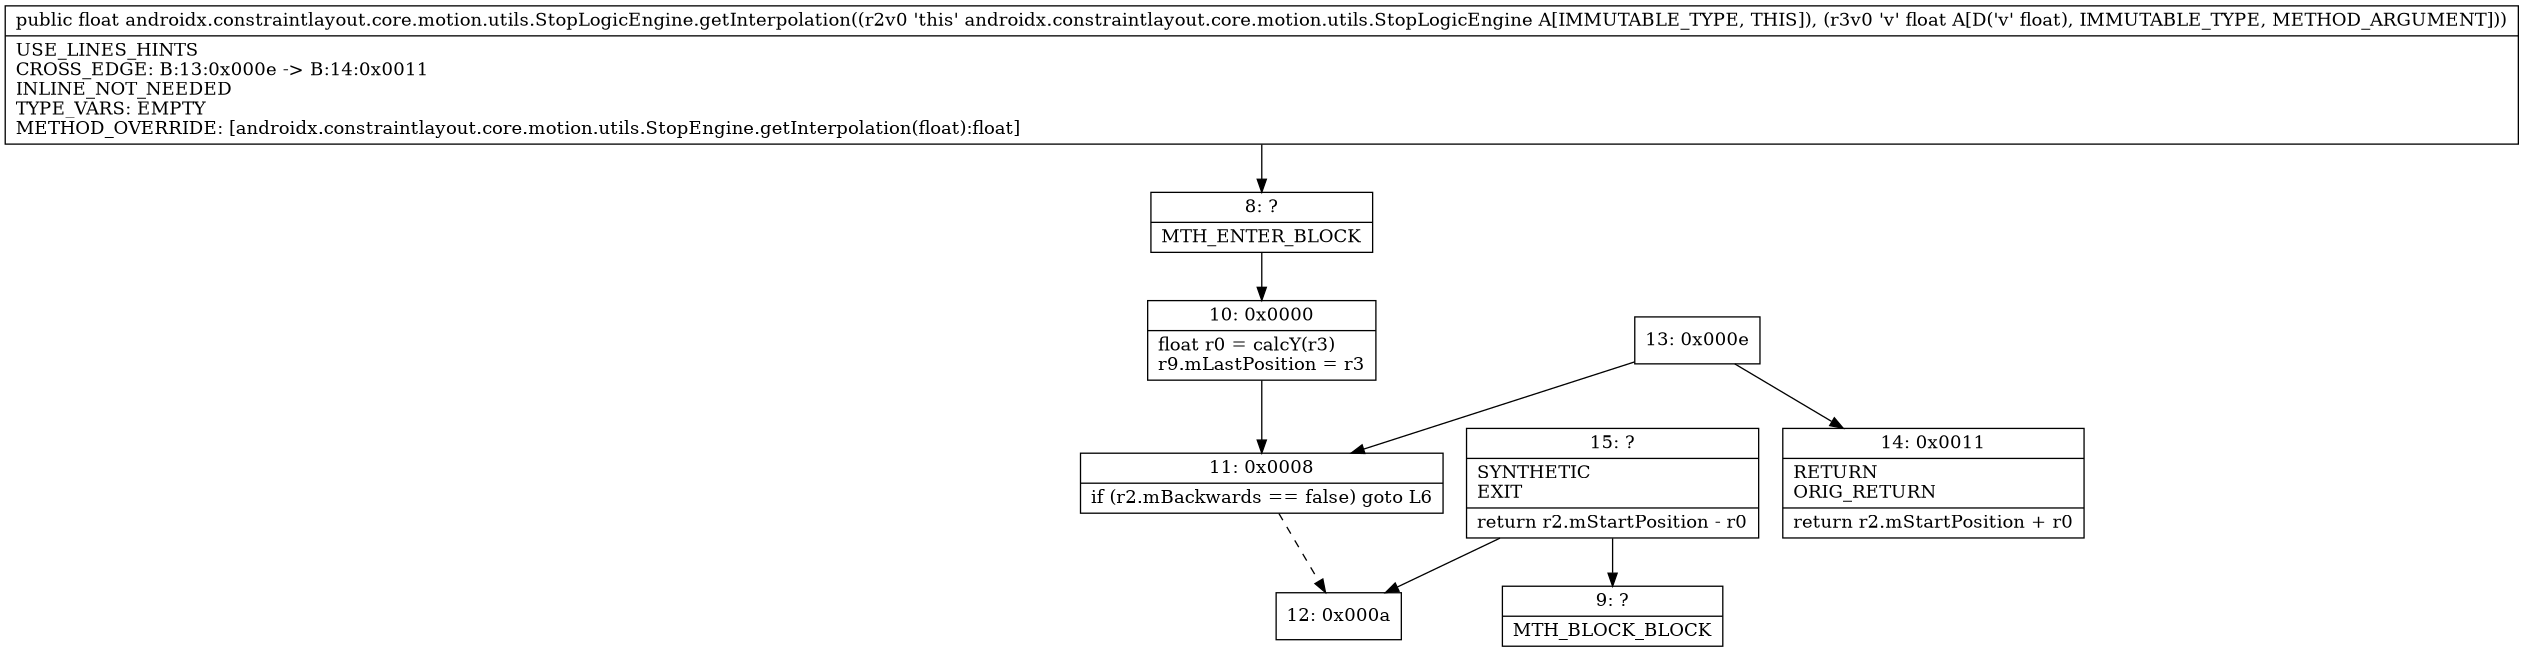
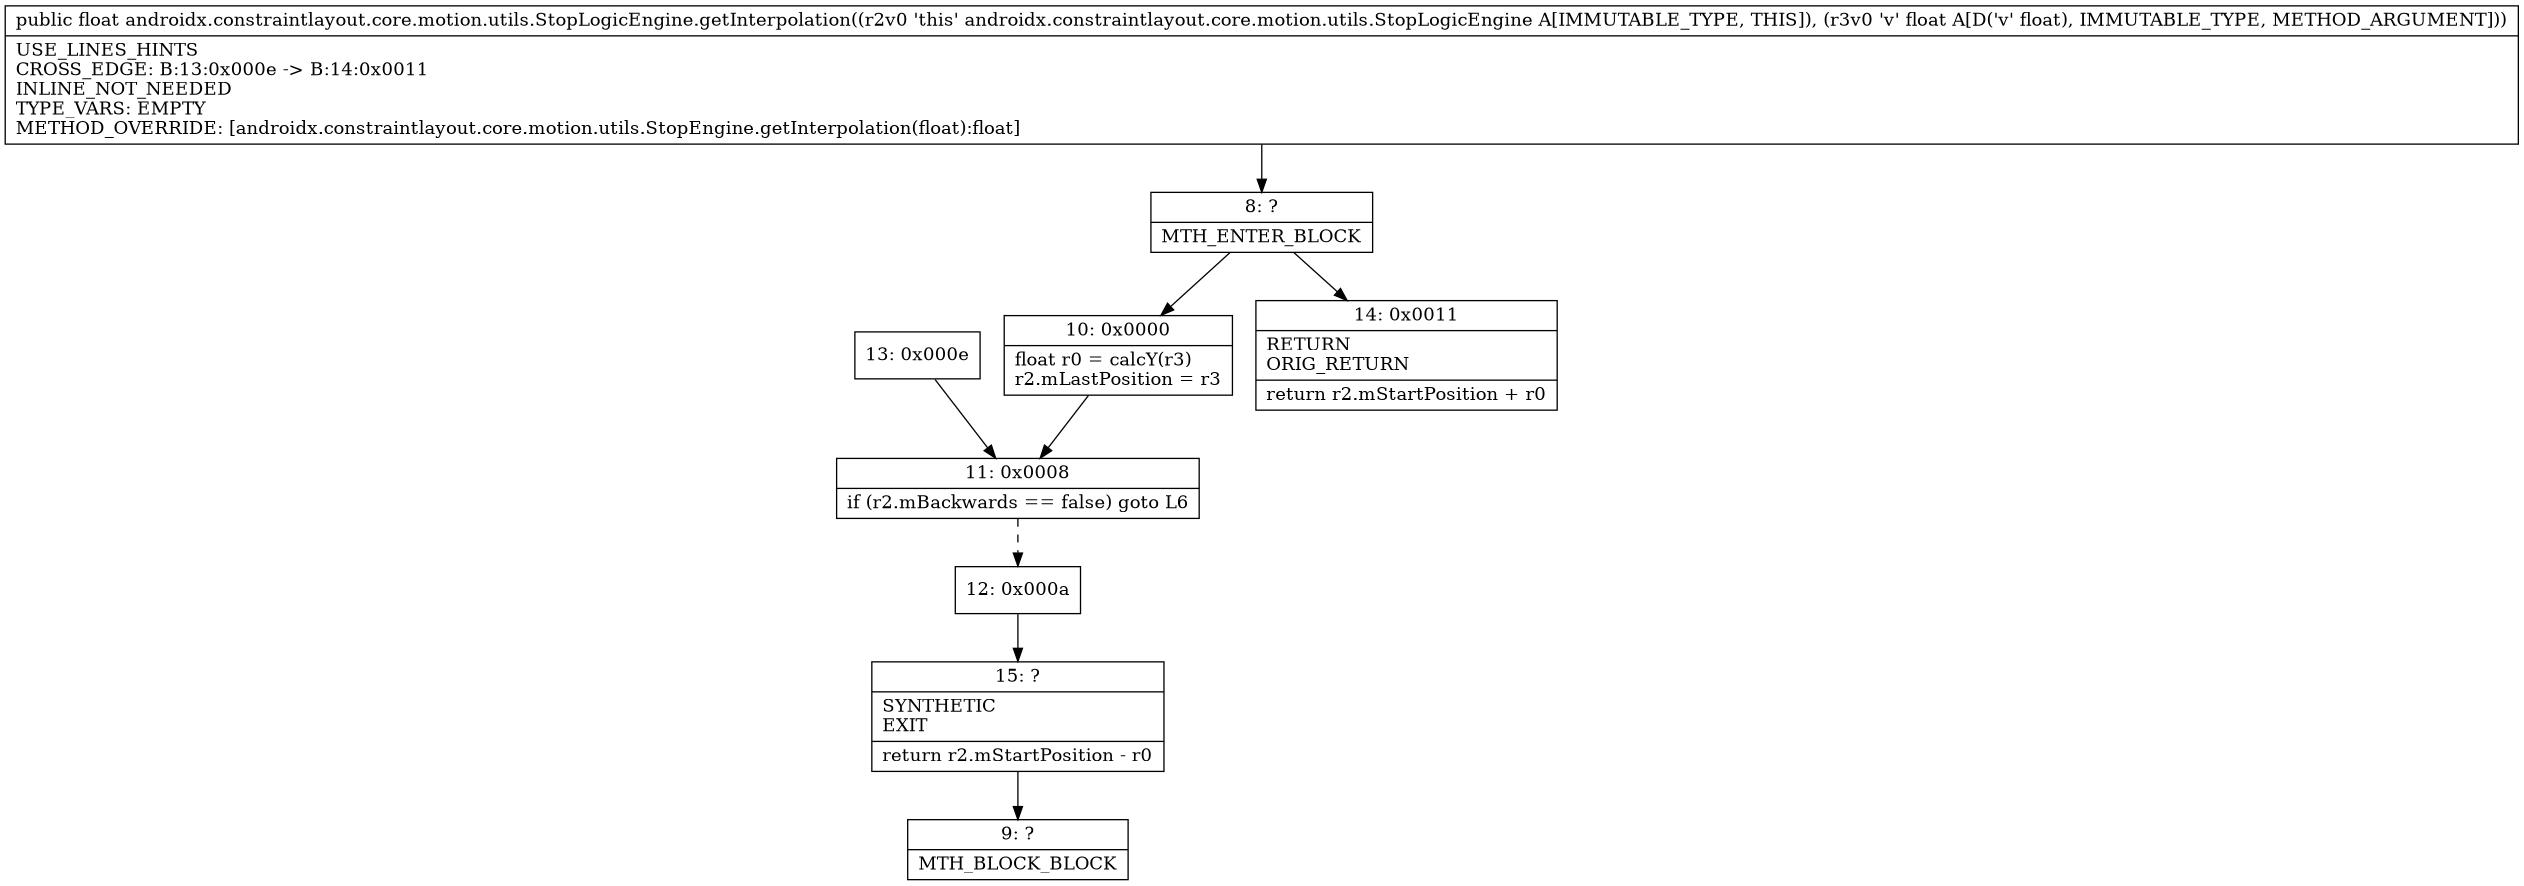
(1262, 365) -> (1118, 380)
(1783, 393) -> (1316, 272)
(1449, 563) -> (1018, 631)
